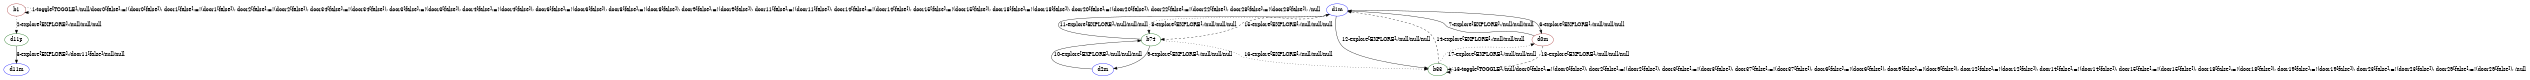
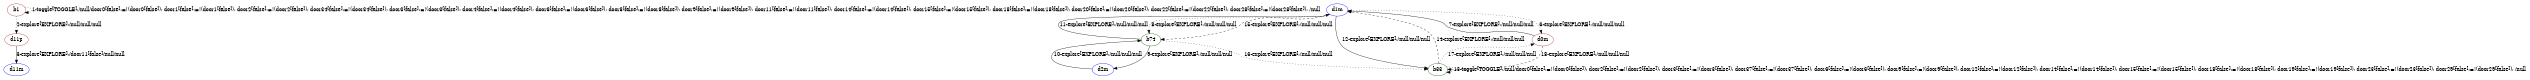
(1447, 12) -> (1447, 12)
(16, 40) -> (16, 40)
